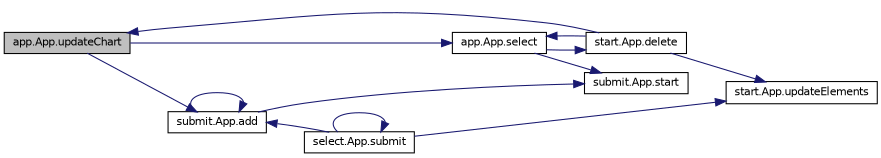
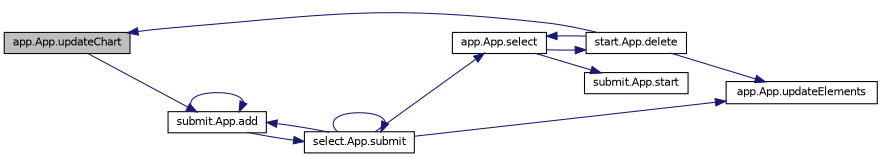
(286, 43) -> (425, 96)
(415, 92) -> (270, 137)
(802, 93) -> (802, 93)
